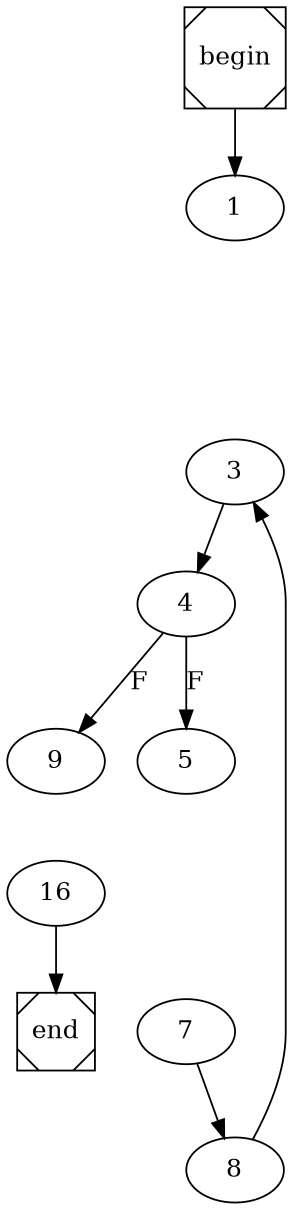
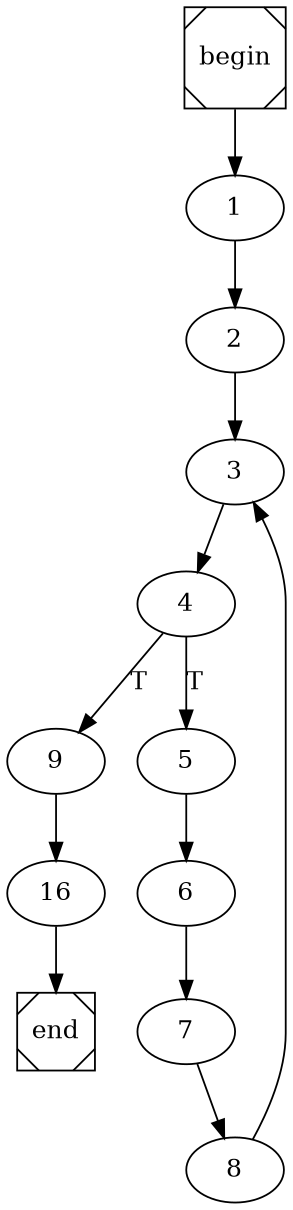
none -> (235, 340)
(139, 683) -> (139, 683)
(195, 683) -> (195, 683)
none -> (56, 818)
none -> (186, 893)
